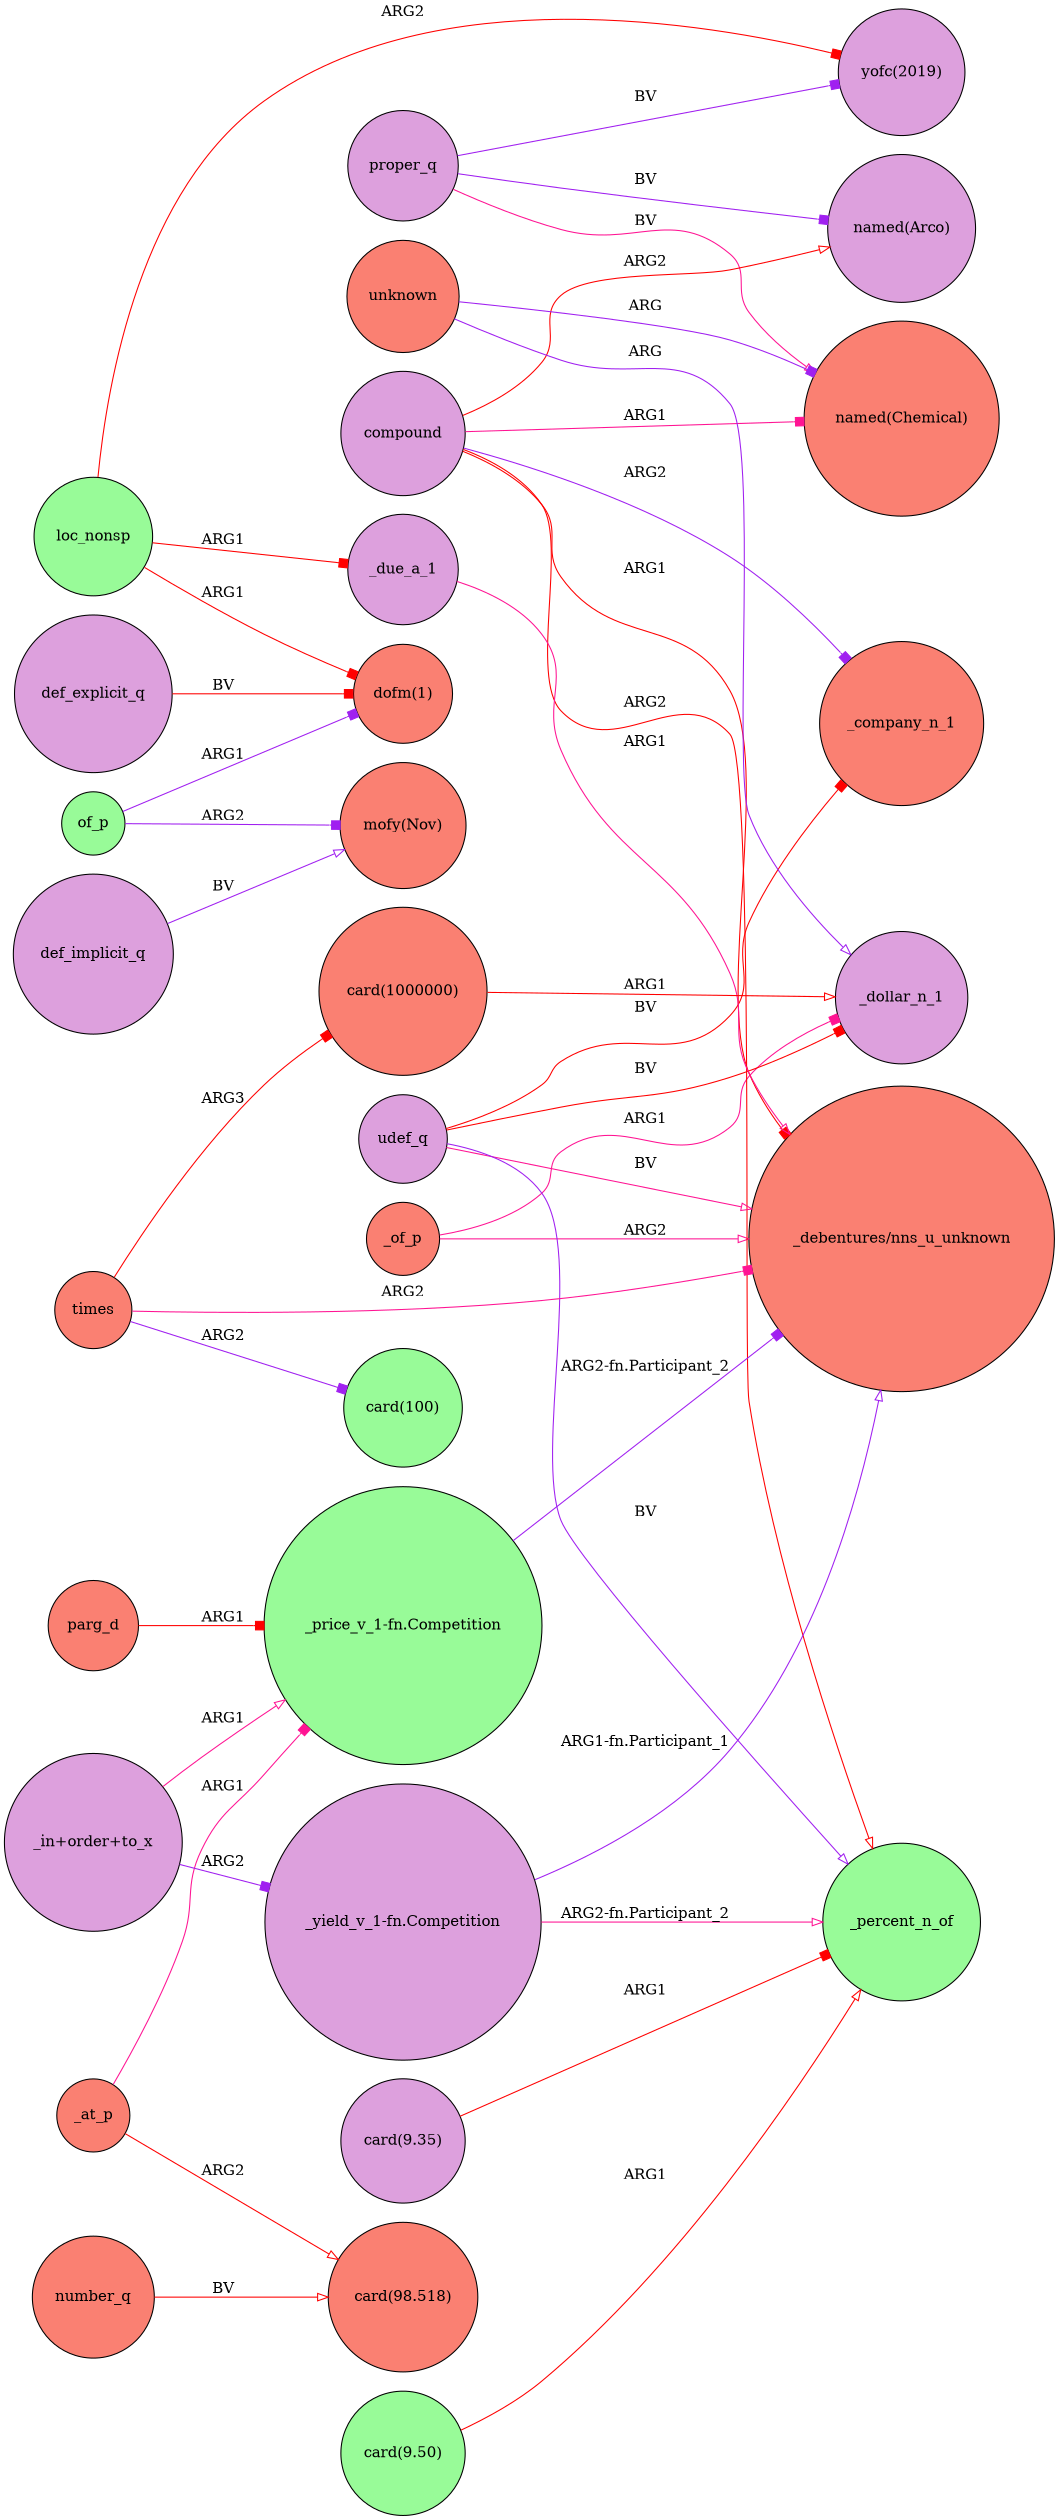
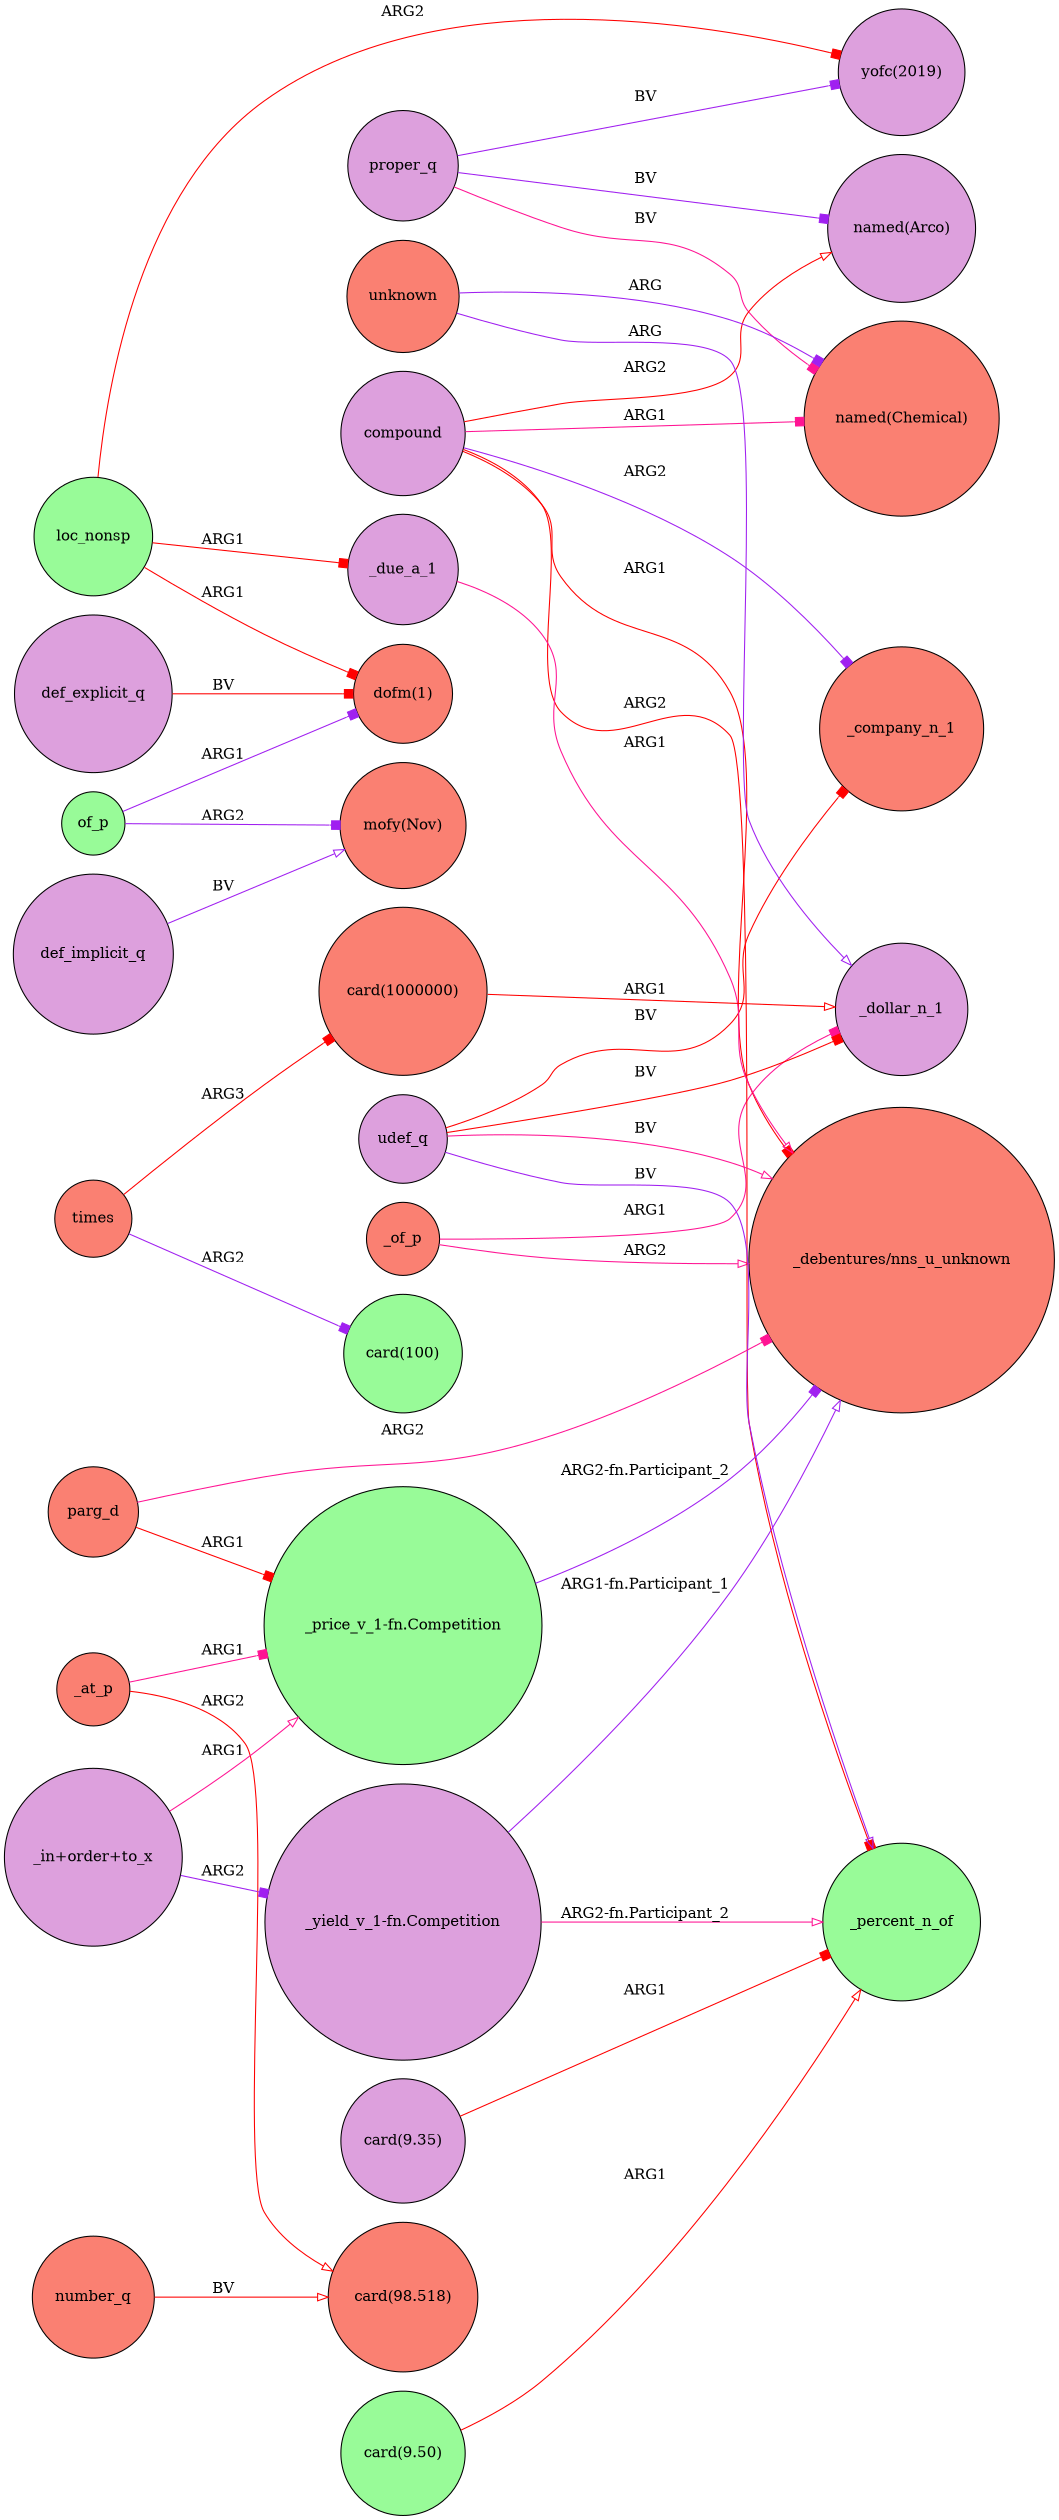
(662, 230) -> (653, 242)
(746, 1010) -> (747, 1131)
(438, 1308) -> (458, 1458)
